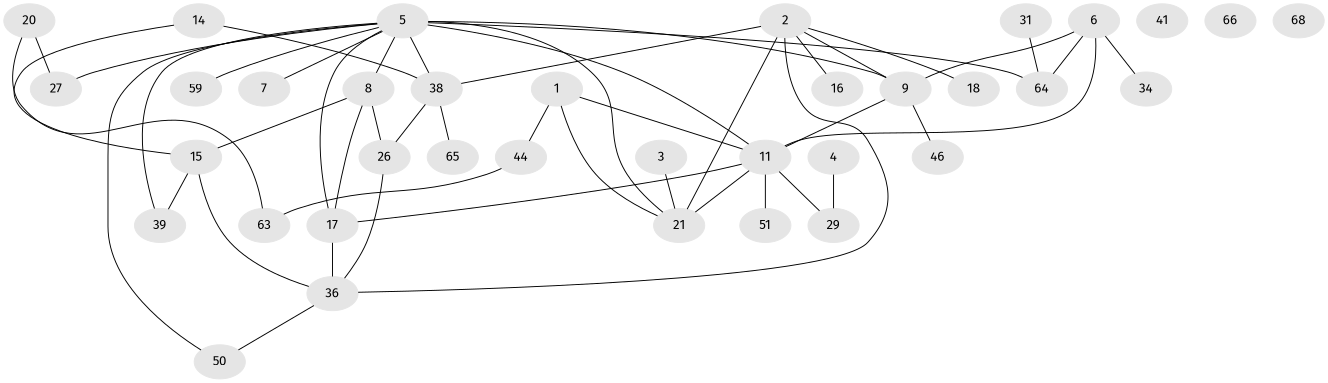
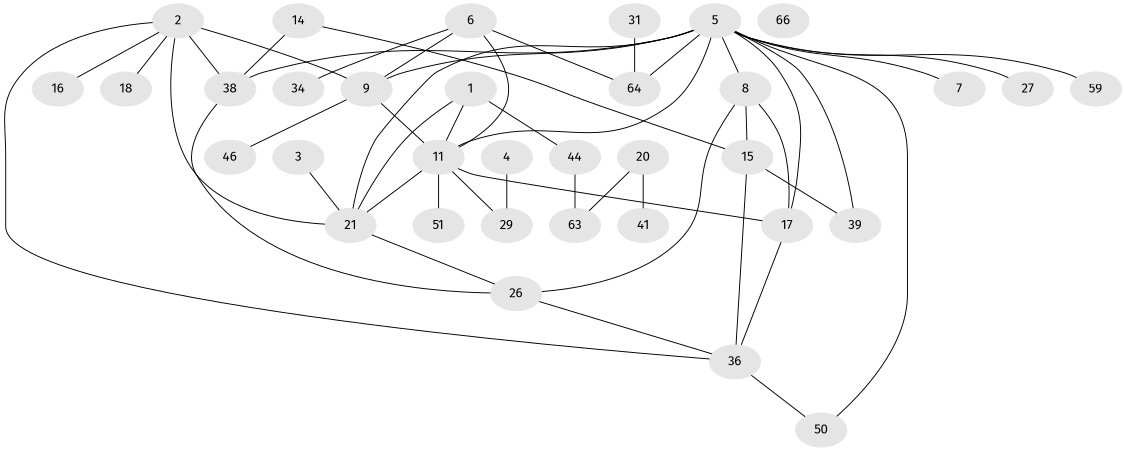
(1299, 21) -> none
(41, 51) -> (643, 191)
(453, 157) -> none
none -> (433, 260)
